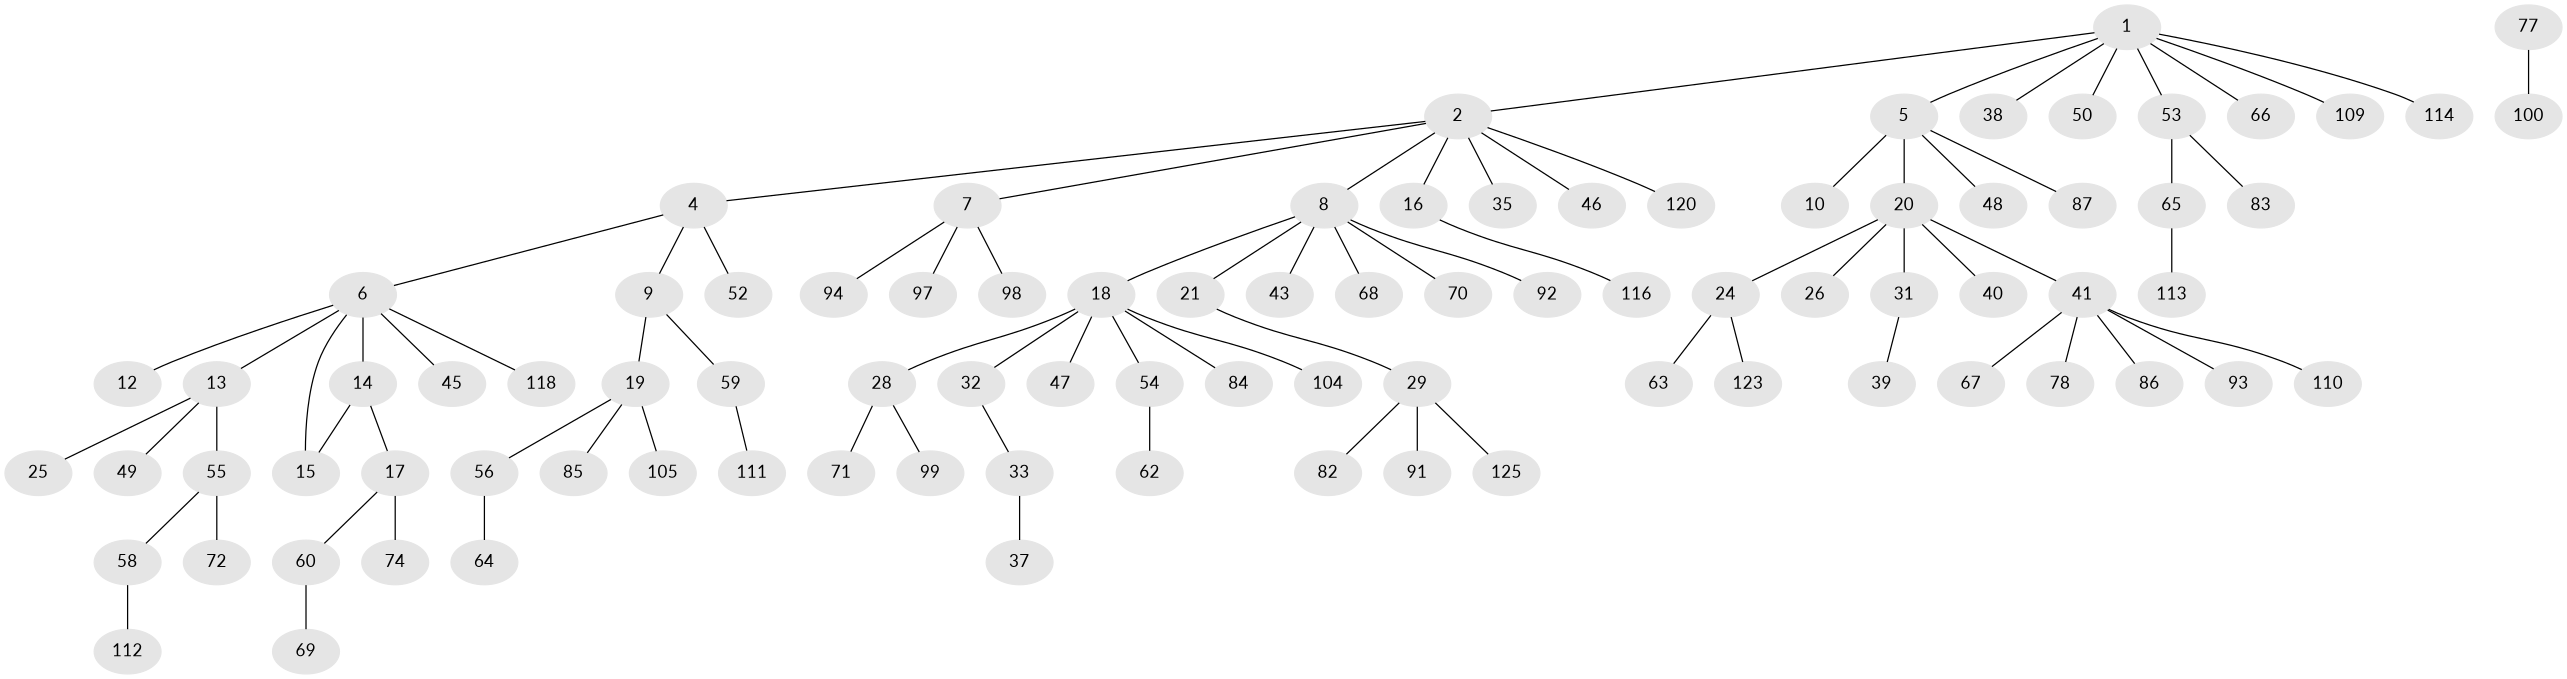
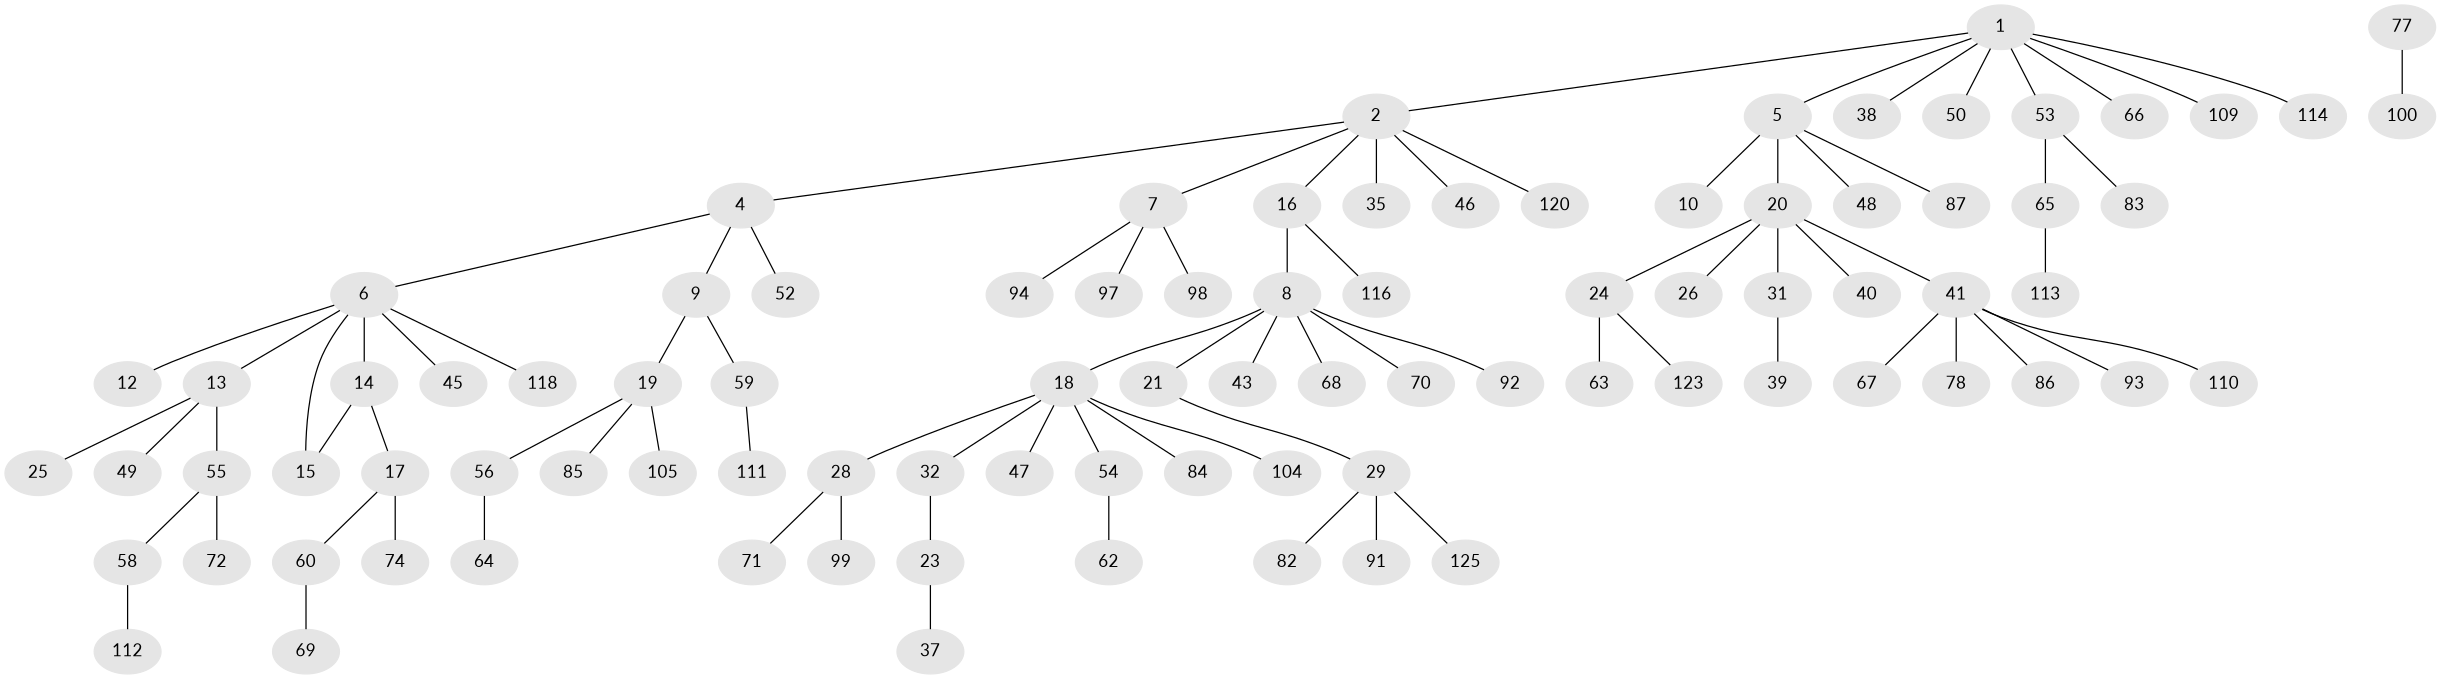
(1391, 161) -> (1287, 250)
(1020, 473) -> (930, 562)
